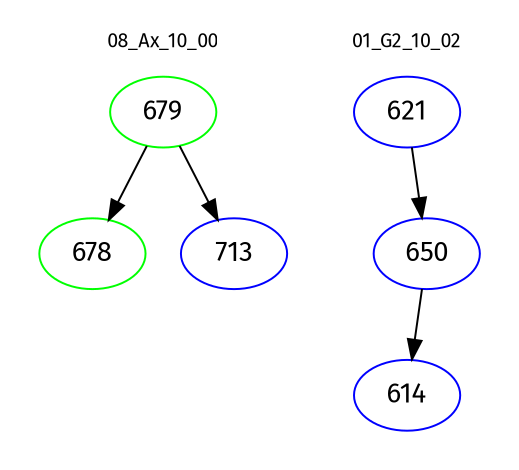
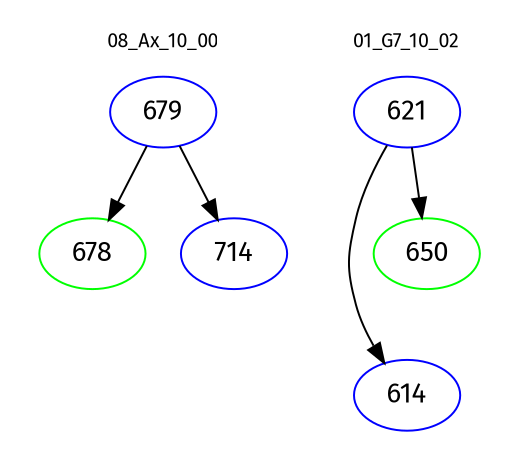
(407, 42) -> (407, 42)
(163, 112) -> (163, 112)
(234, 254) -> (234, 254)
(427, 254) -> (427, 254)
(418, 314) -> (351, 244)
